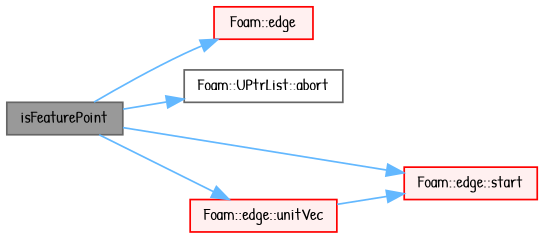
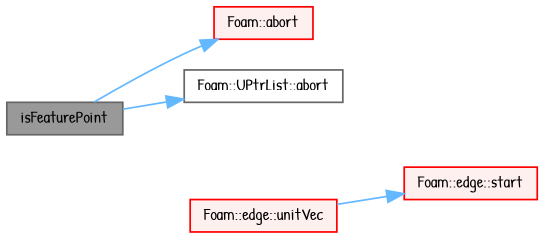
(264, 23) -> (264, 23)
(255, 149) -> none
(156, 163) -> none
